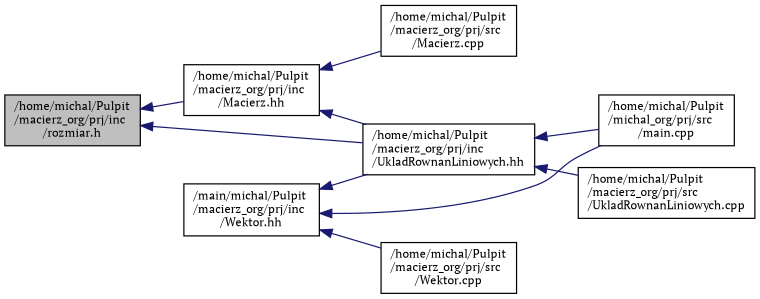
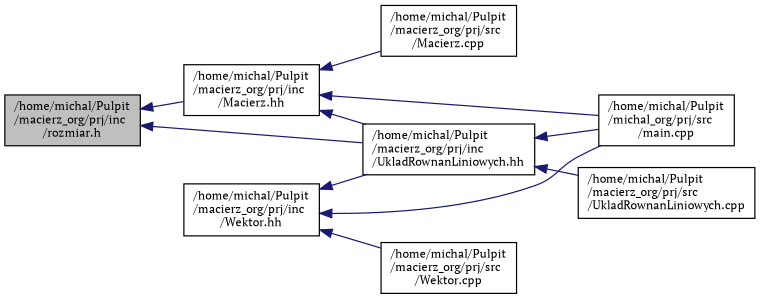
none -> (465, 106)
(252, 210) -> (252, 210)
